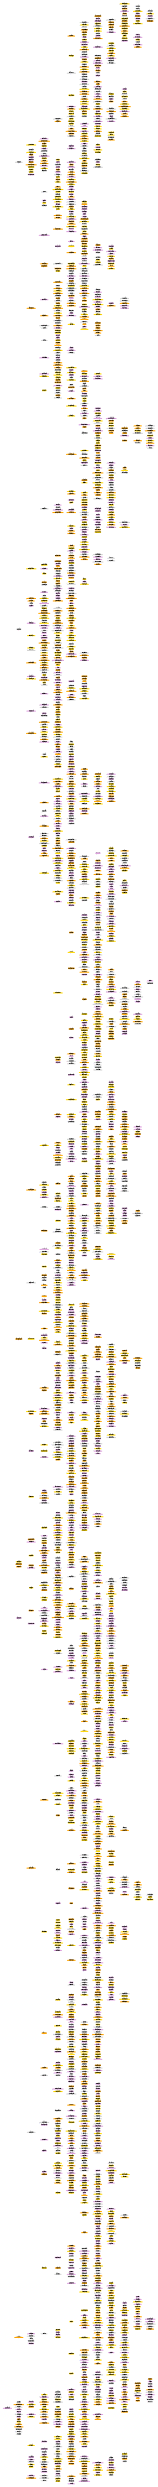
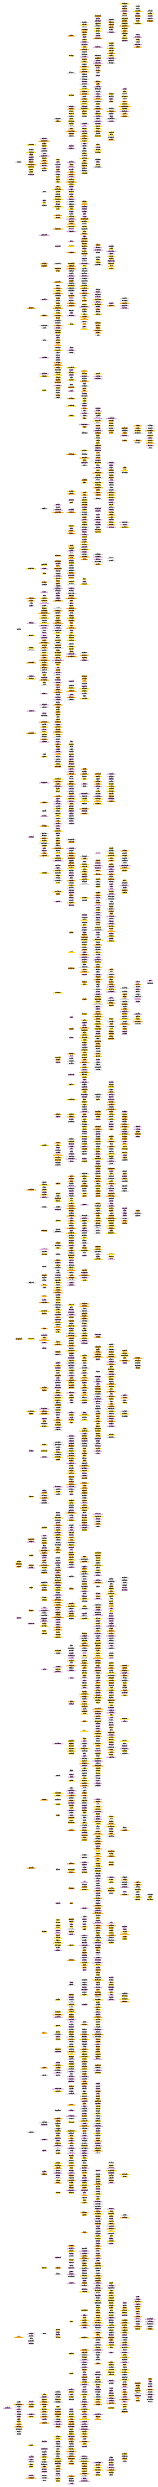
(98, 448) -> (98, 448)
(71, 786) -> (71, 786)
(58, 863) -> none
(125, 1179) -> (125, 1179)
(111, 1218) -> (111, 1218)
(44, 1267) -> (44, 1267)
(84, 1481) -> none
(71, 1523) -> none
(84, 1927) -> (84, 1927)
(58, 1940) -> (58, 1940)
none -> (84, 2173)
(111, 2301) -> (111, 2301)
(98, 2360) -> (98, 2360)
